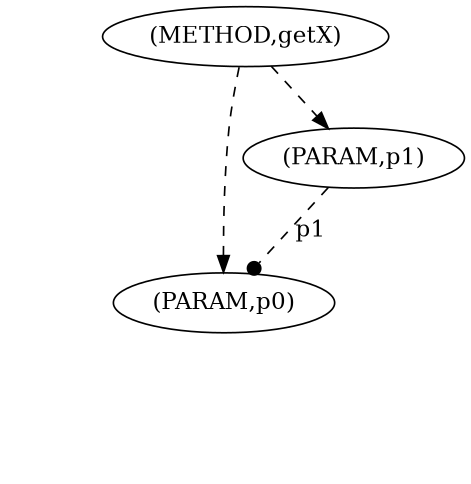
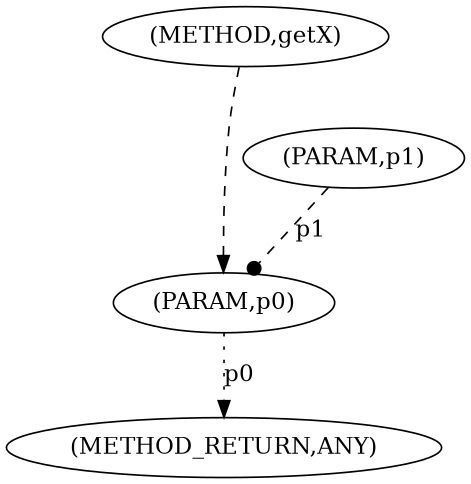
(294, 91) -> none
none -> (224, 448)
